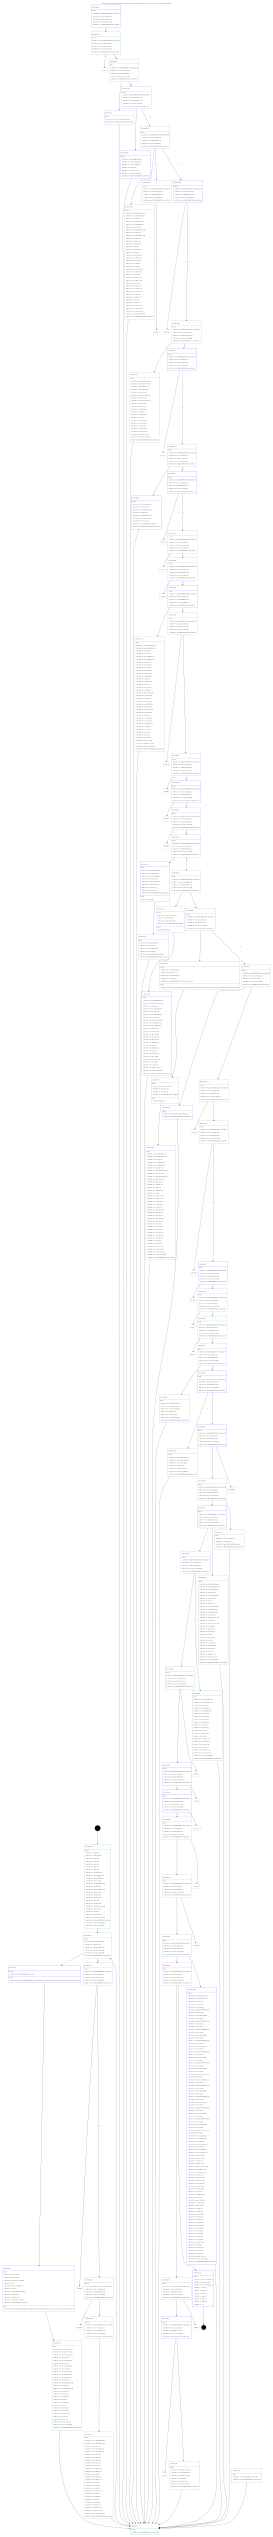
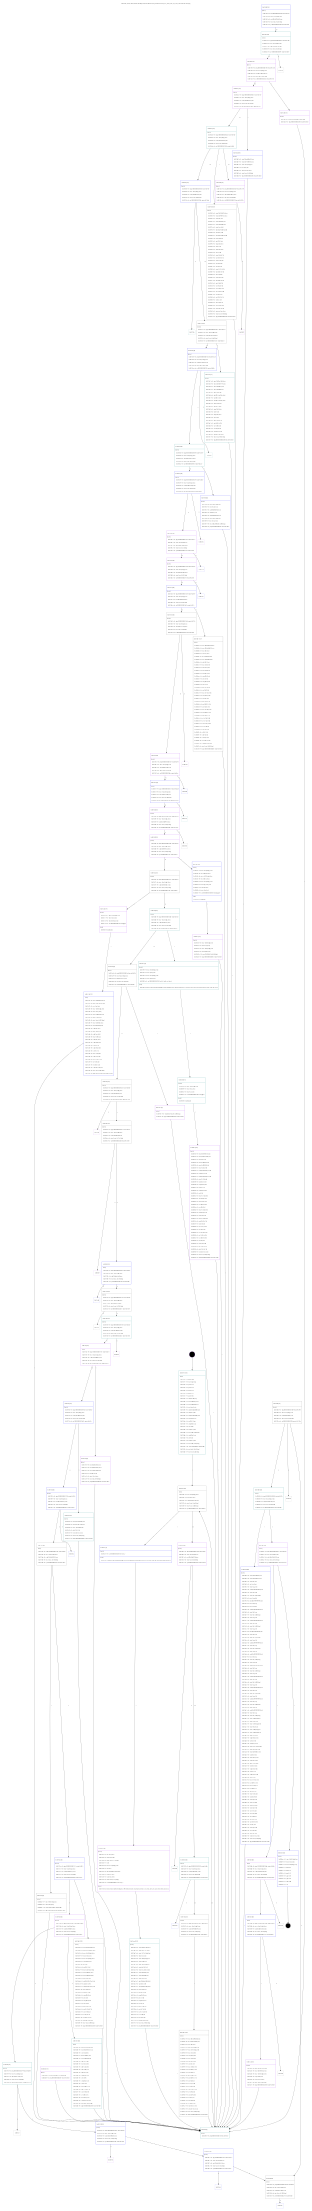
(177, 1857) -> (301, 1800)
